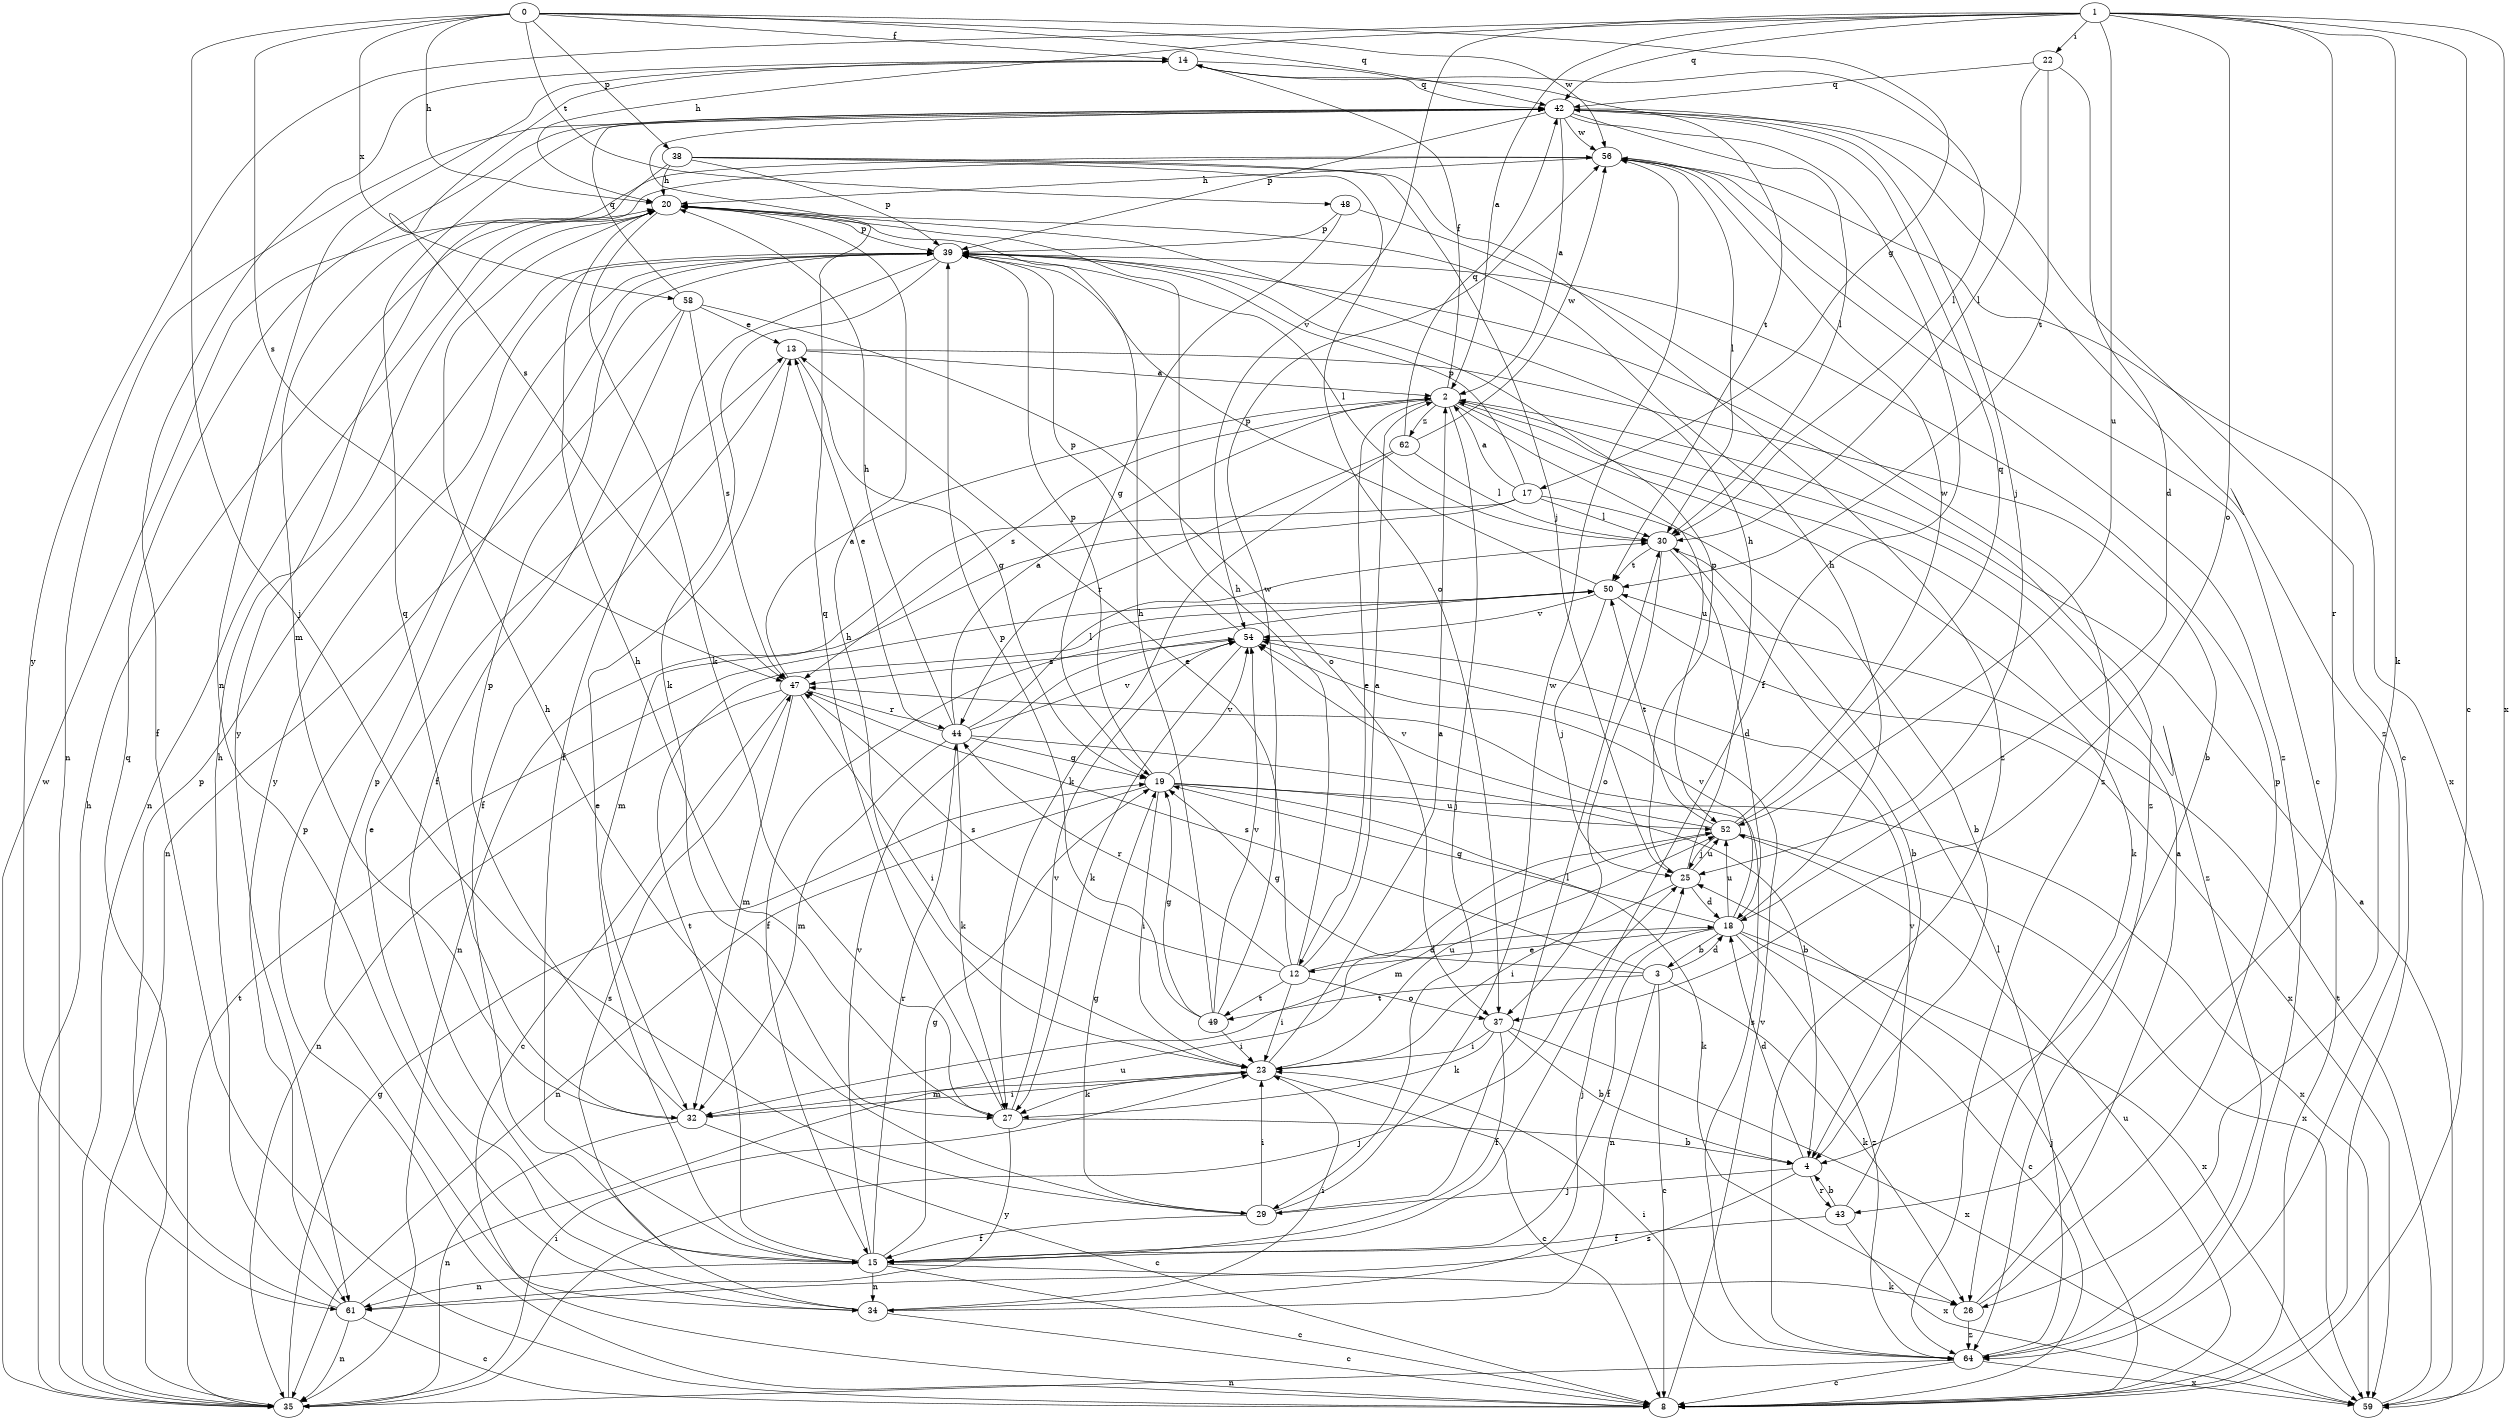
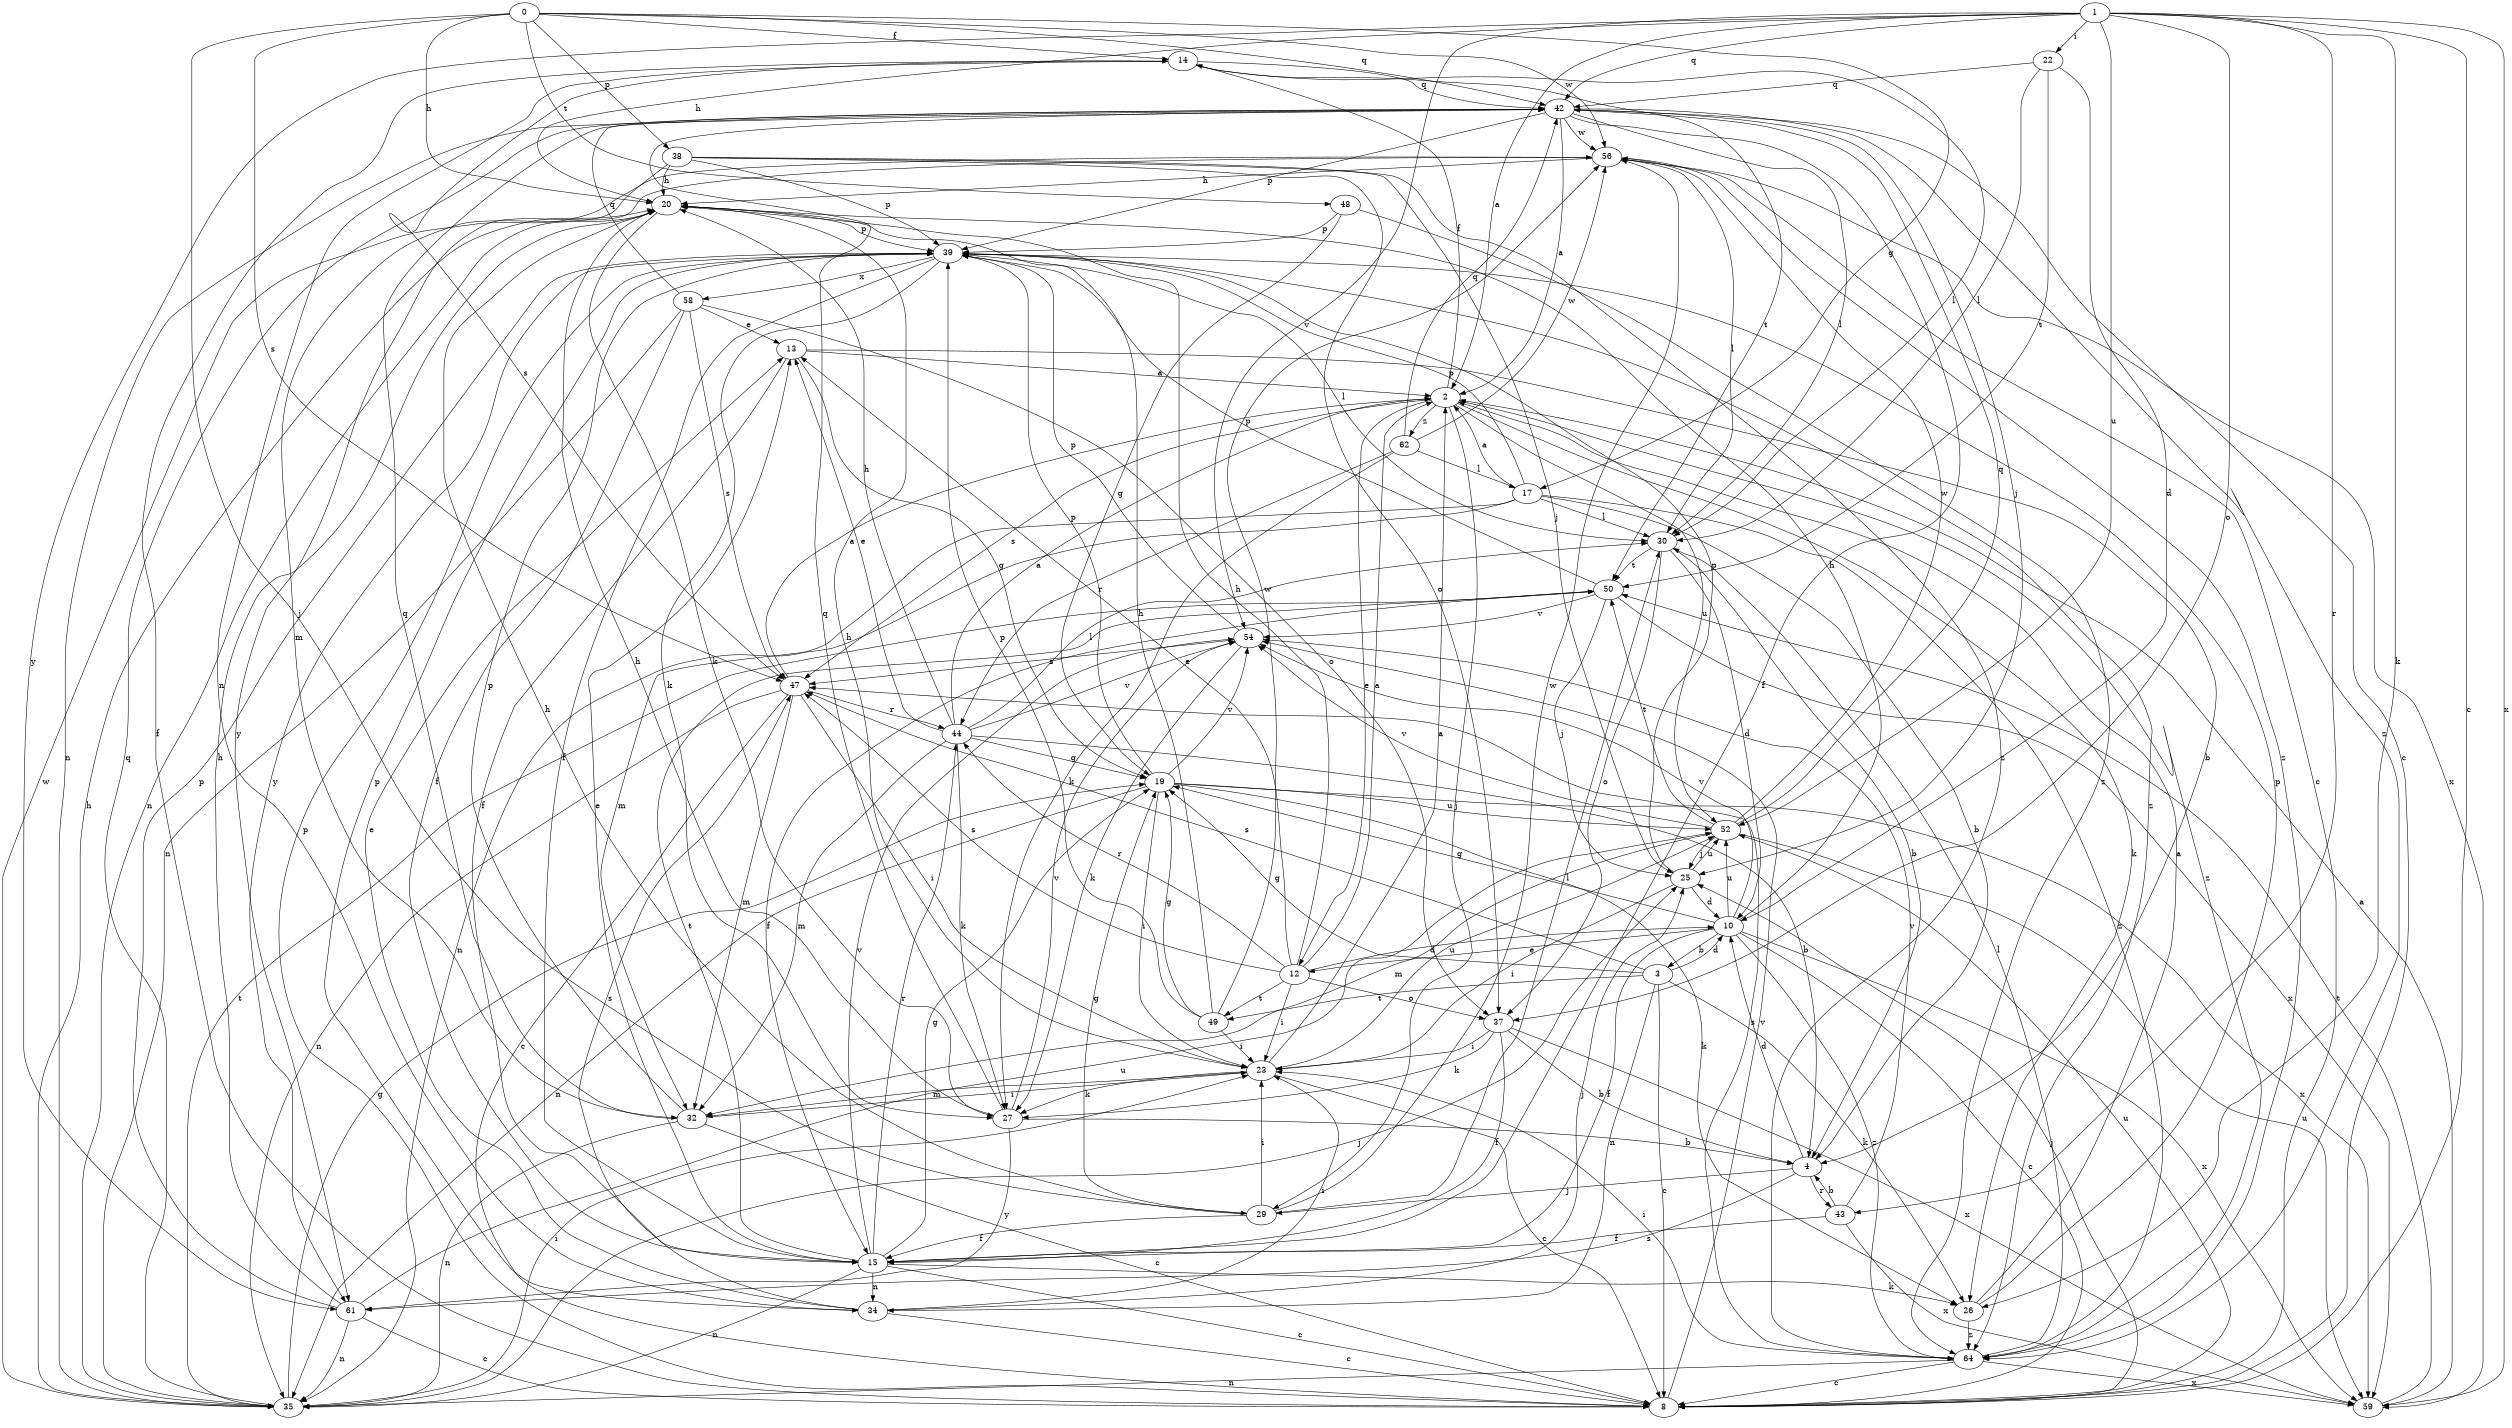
(385, 216) -> (827, 280)
(1421, 325) -> none
(1522, 513) -> (1463, 468)
none -> (2068, 813)
(1252, 835) -> none
(1729, 926) -> (1729, 926)
(2305, 1119) -> (2305, 1119)
(612, 1270) -> (593, 1371)
